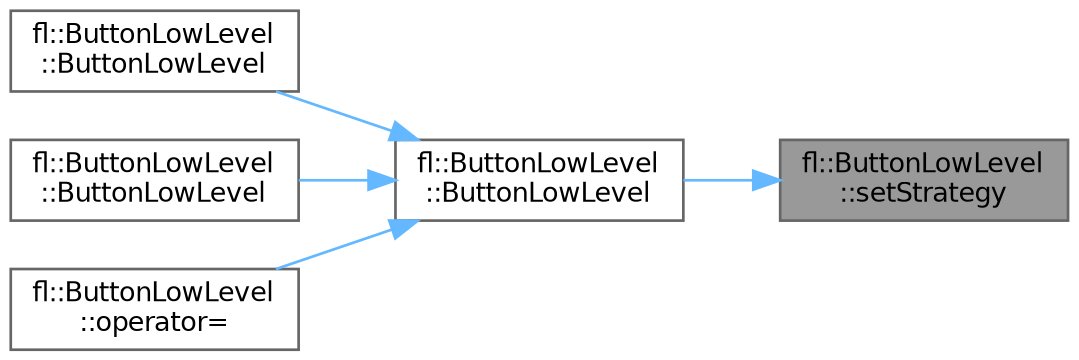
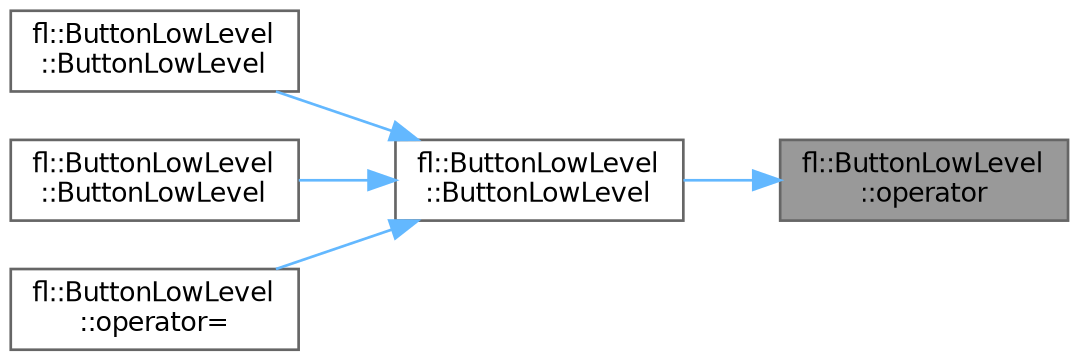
(924, 180) -> (924, 180)
